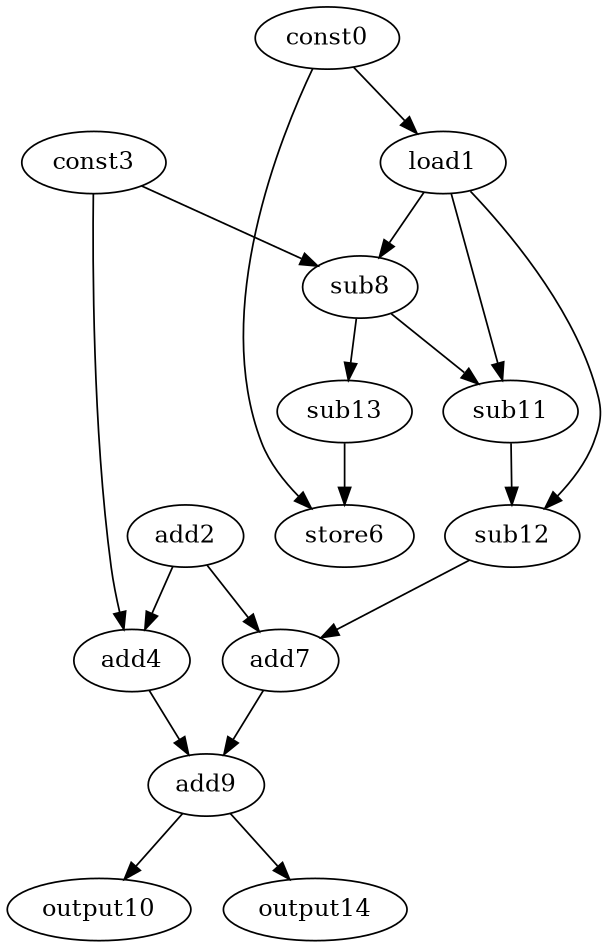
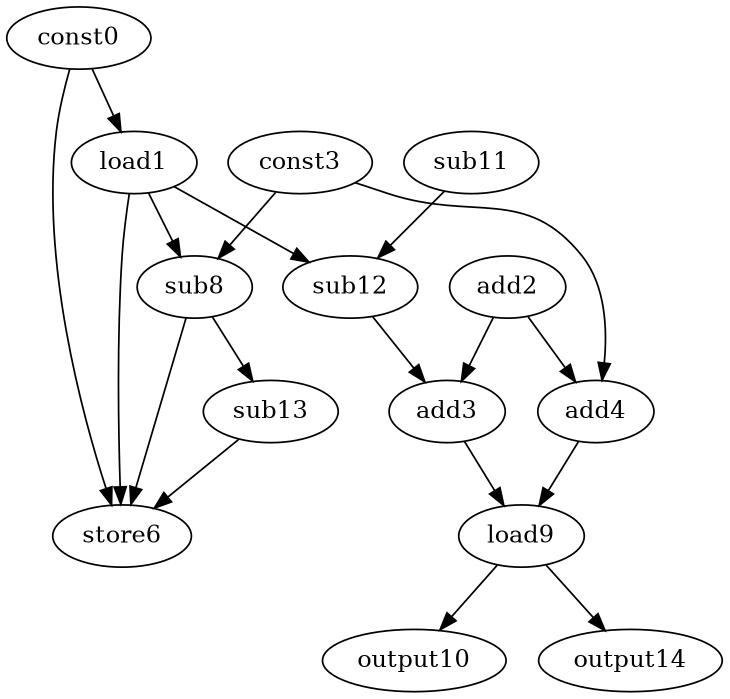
(475, 279) -> (119, 340)
(428, 343) -> (161, 403)
(281, 661) -> (447, 412)
(206, 785) -> (522, 536)
